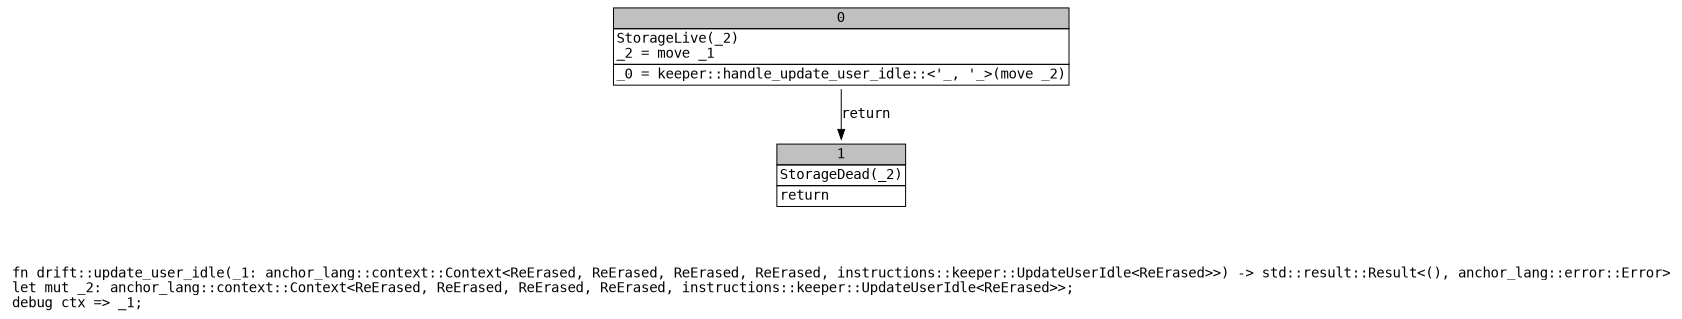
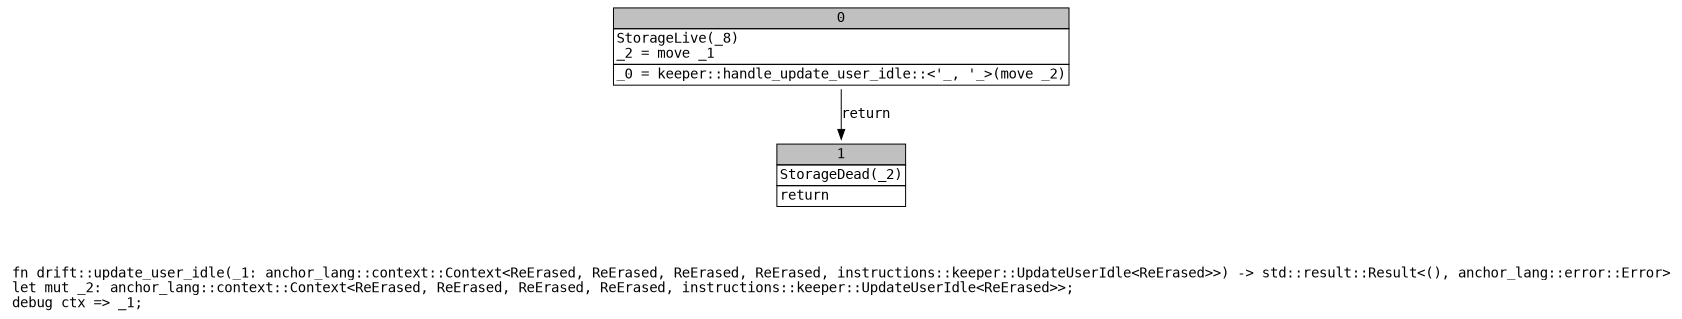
(678, 39) -> (678, 39)
